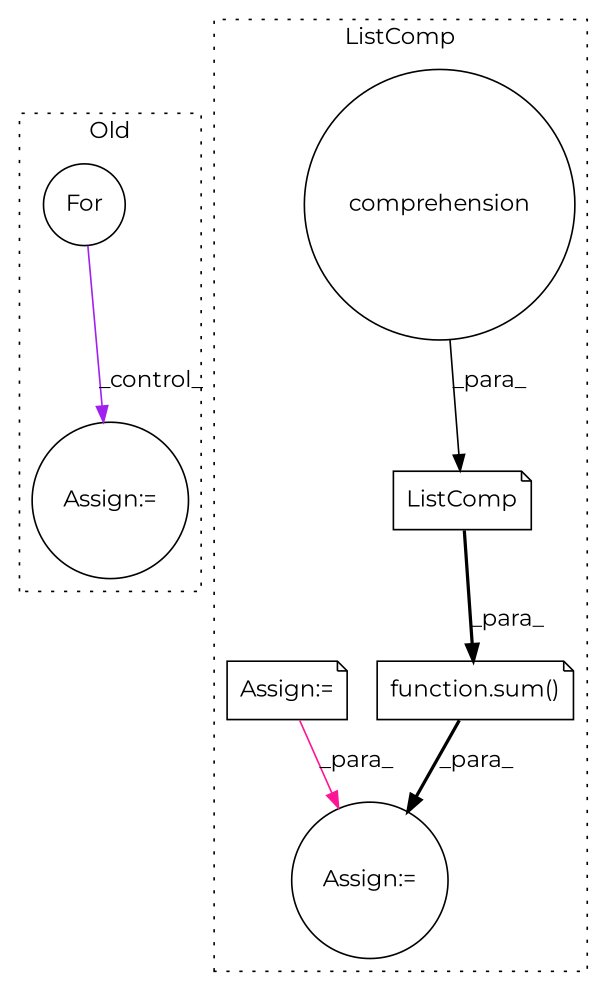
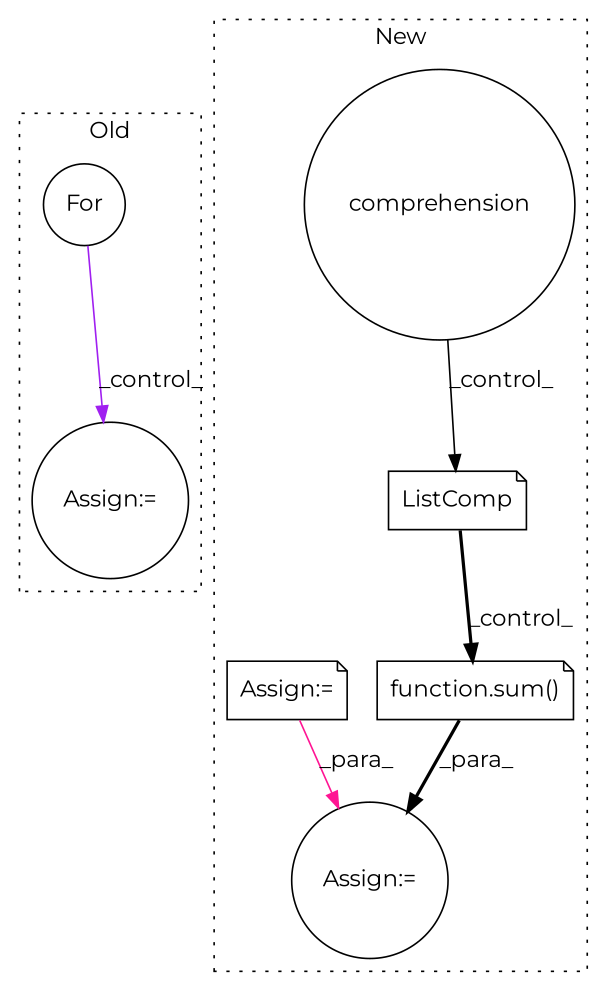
(401, 38) -> (401, 38)
(490, 381) -> (501, 381)
(508, 620) -> (521, 620)
